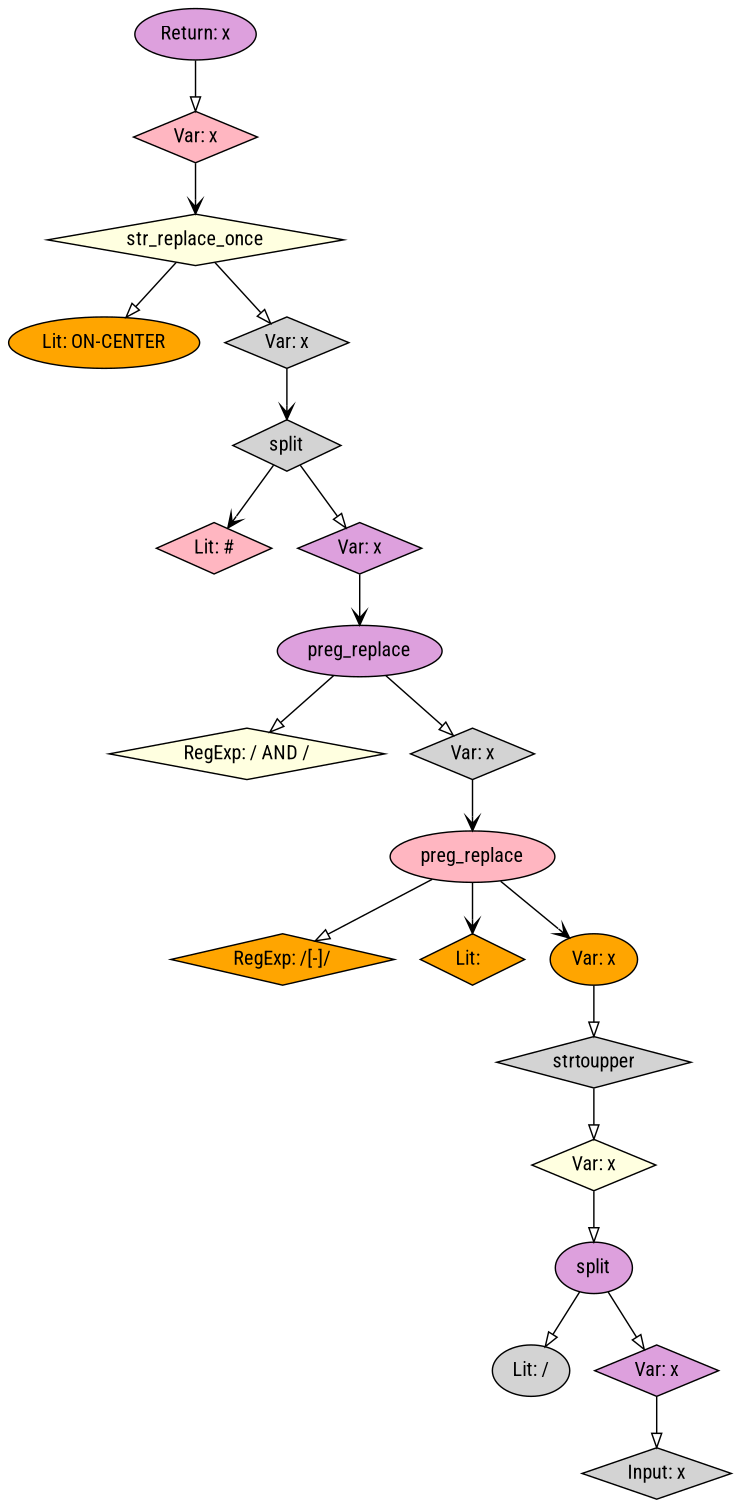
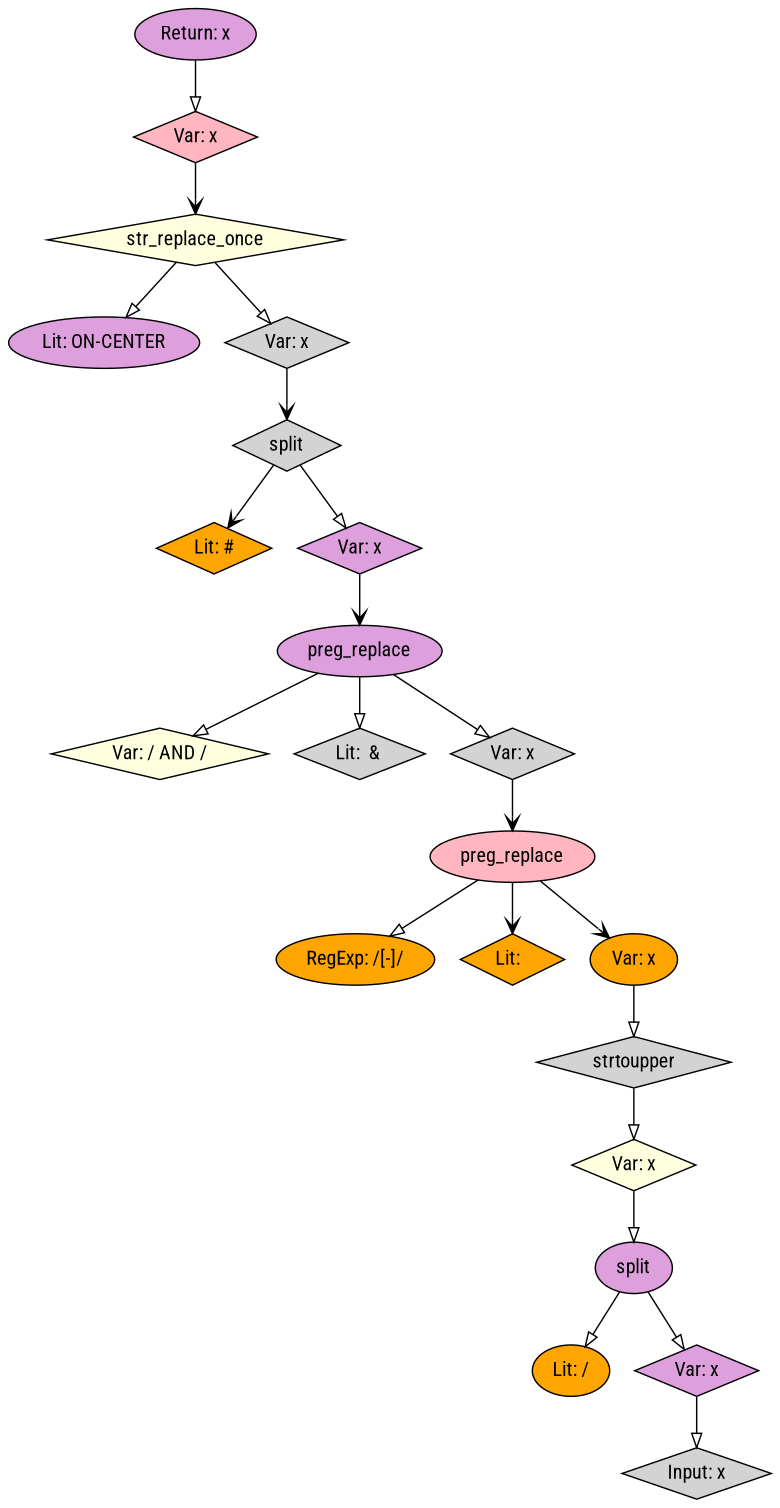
(104, 343) -> (104, 343)
(214, 548) -> (214, 548)
(247, 754) -> (160, 754)
none -> (360, 754)
(283, 959) -> (355, 959)
(531, 1371) -> (571, 1371)
